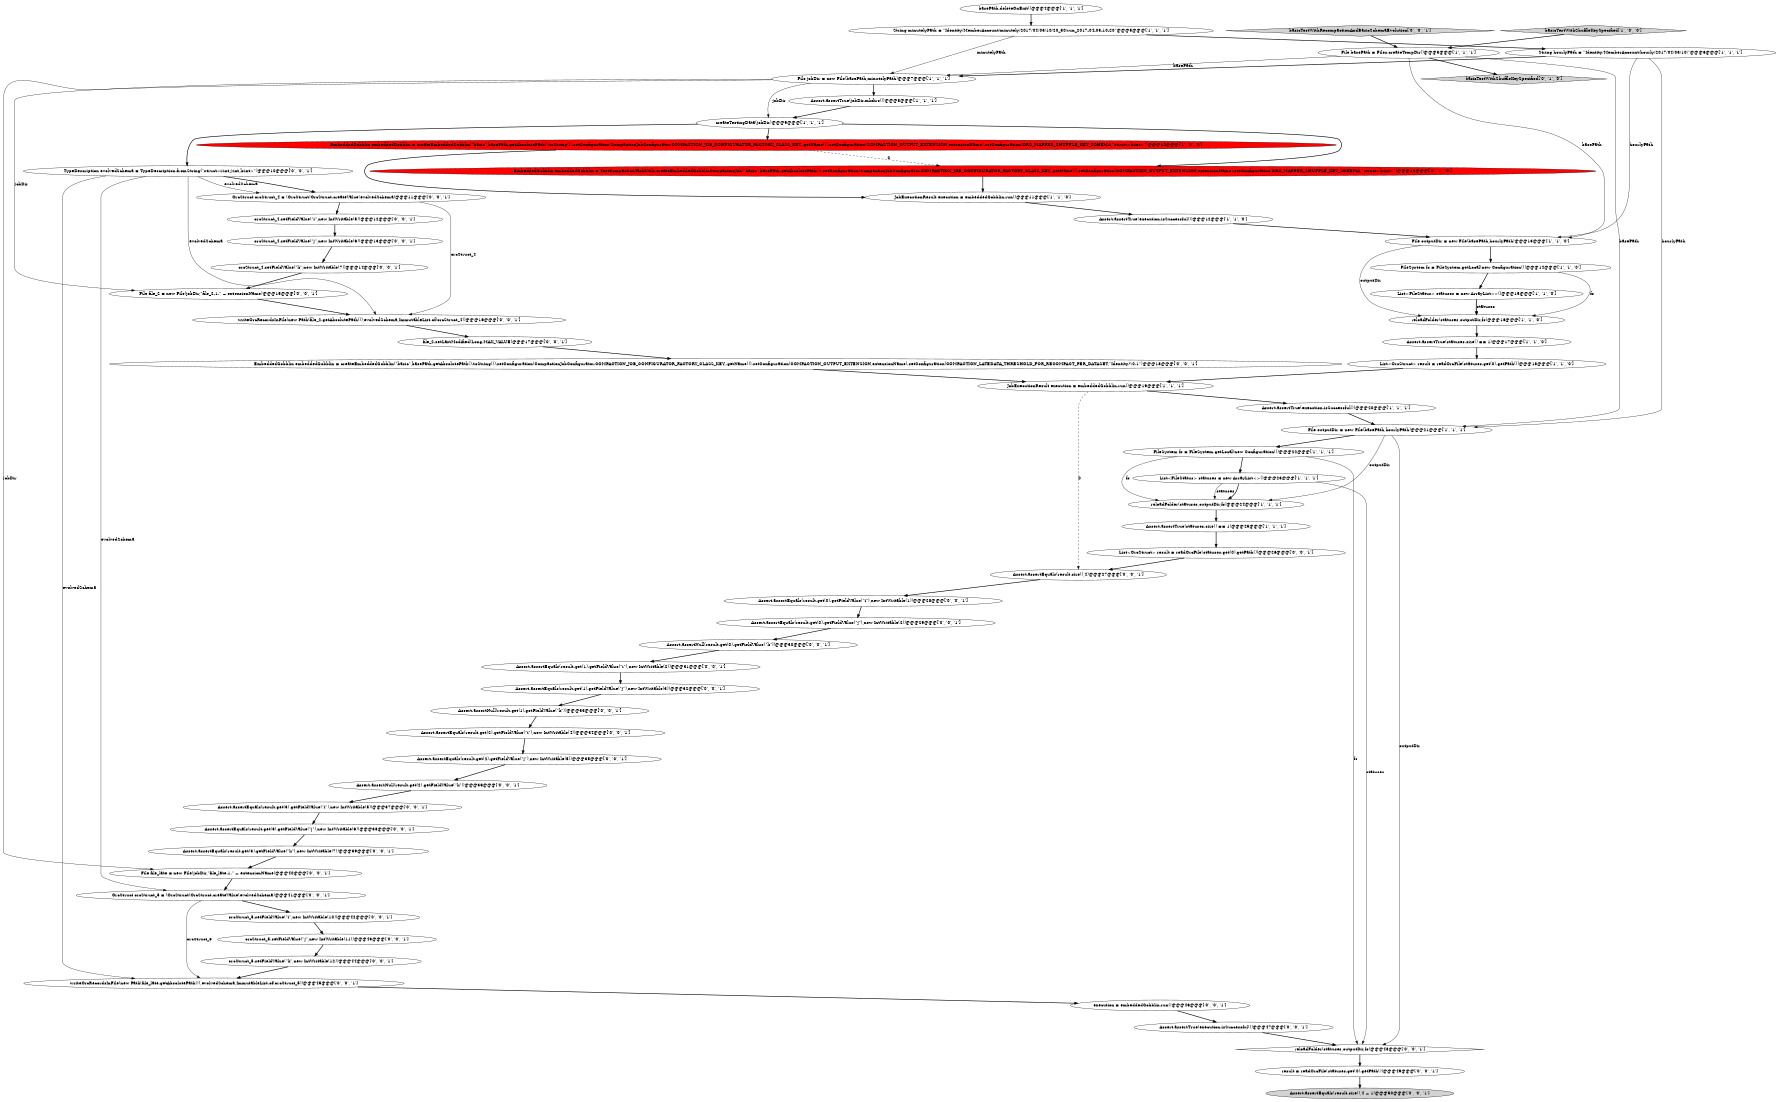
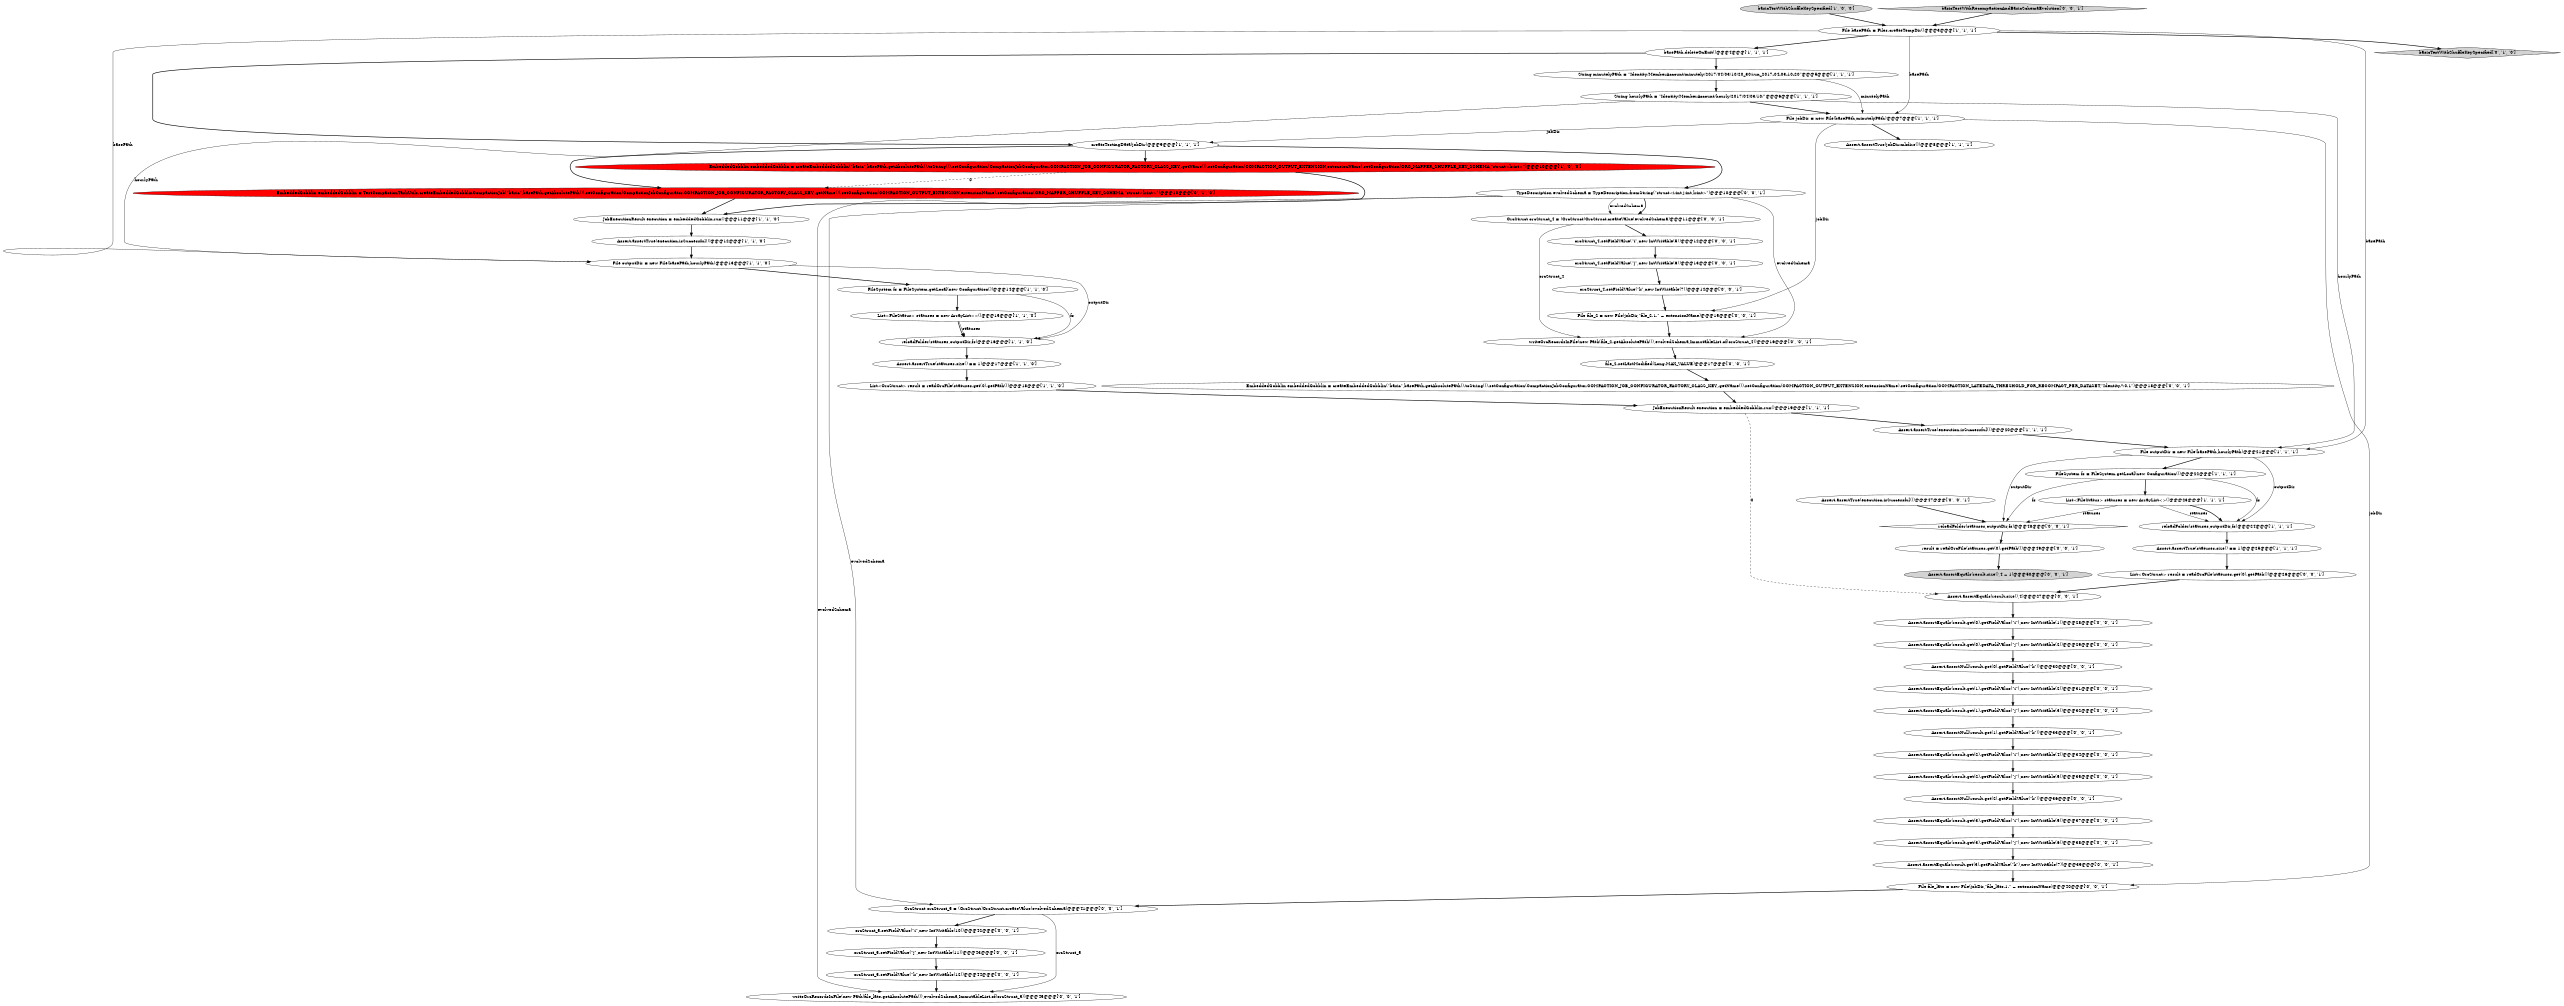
(1593, 31) -> (1806, 9)
none -> (1813, 42)
(823, 112) -> (418, 62)
(1160, 1005) -> none
